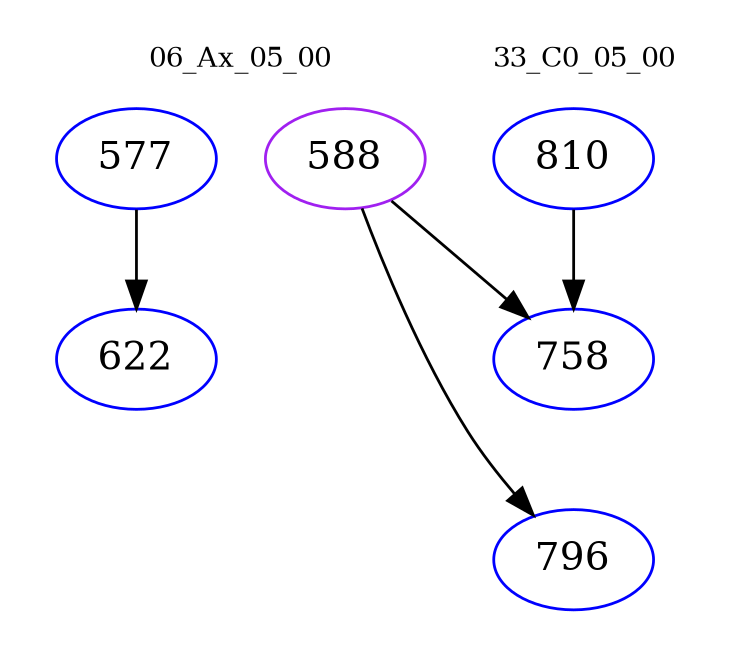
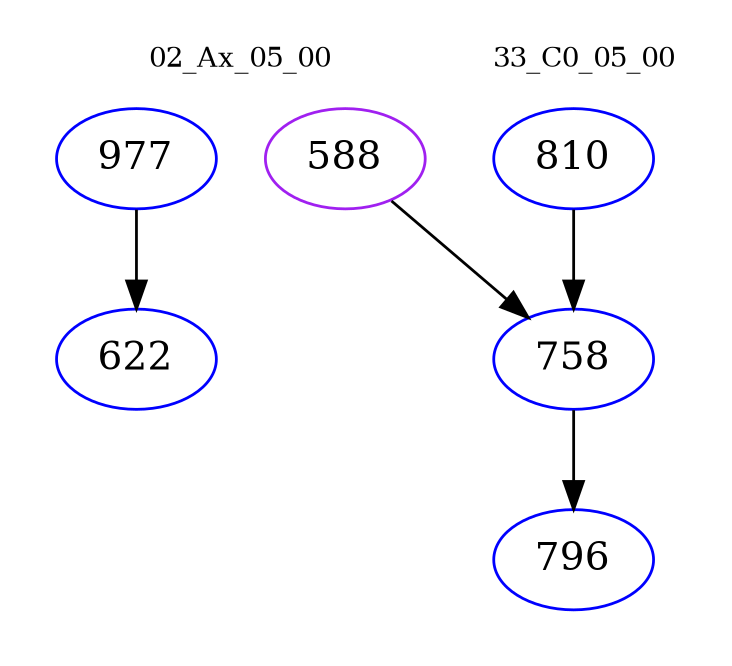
(241, 60) -> (241, 60)
(136, 159) -> (136, 159)
(427, 358) -> (574, 446)
